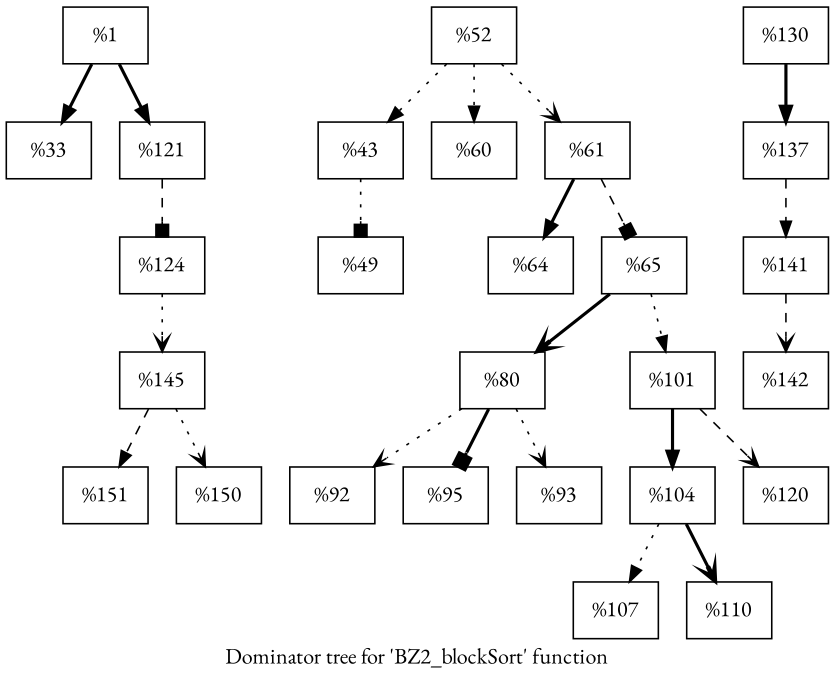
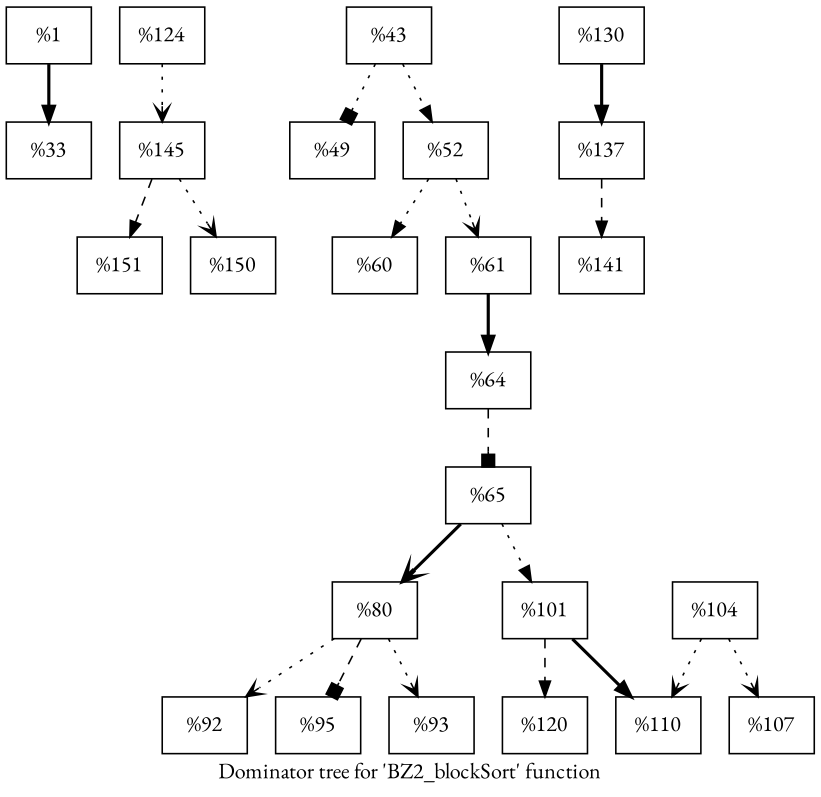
(423, 87) -> (414, 86)
(162, 150) -> none
(612, 201) -> (488, 430)
(786, 380) -> none
(673, 430) -> (596, 662)
(478, 431) -> (350, 661)
(724, 432) -> (545, 660)
(648, 546) -> (740, 661)
(697, 546) -> (690, 661)
